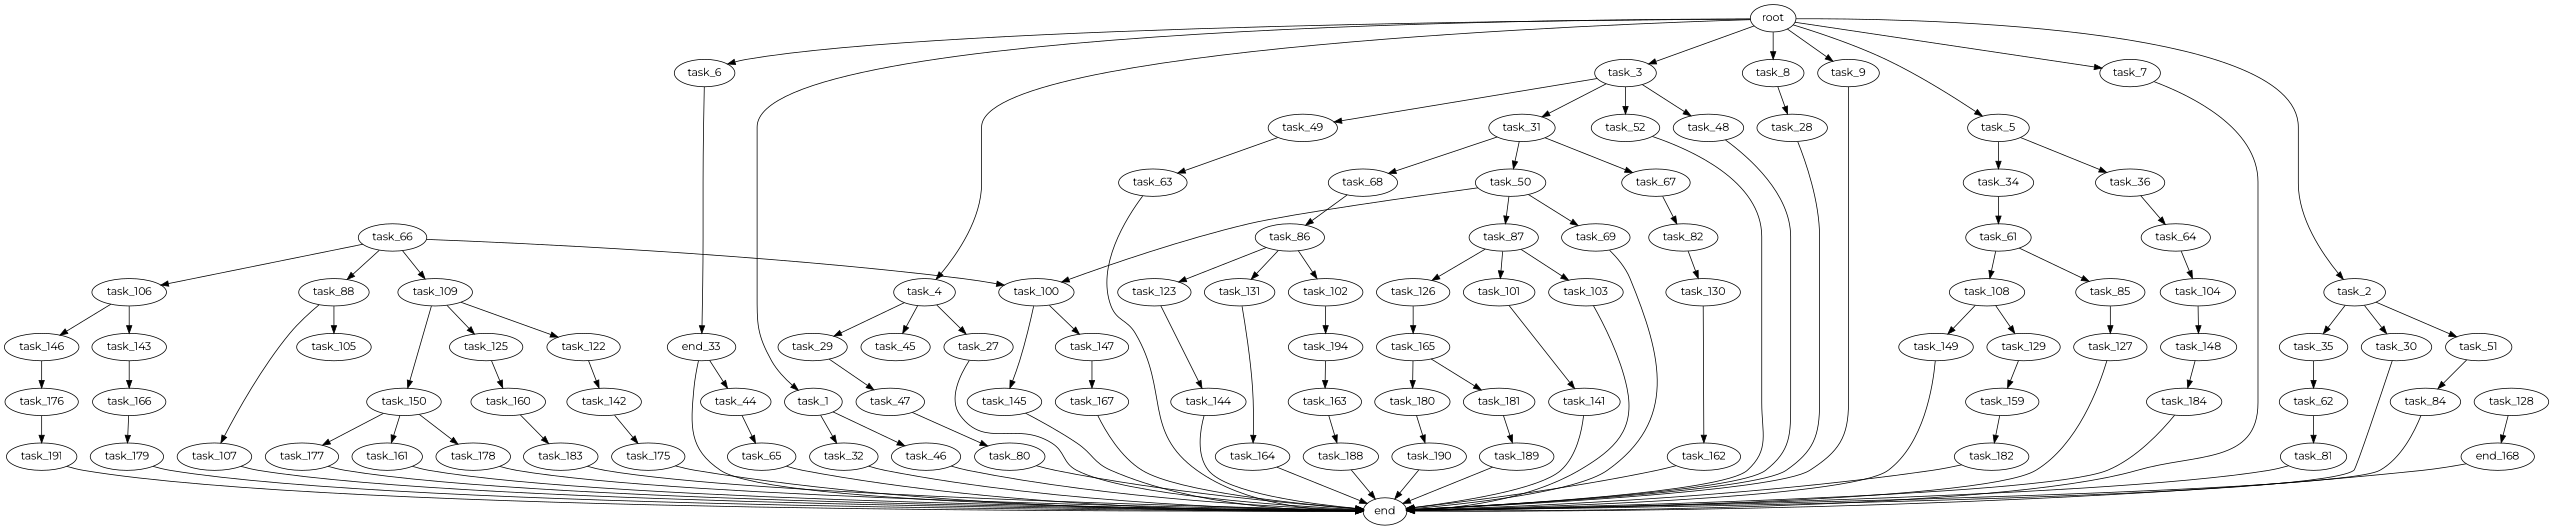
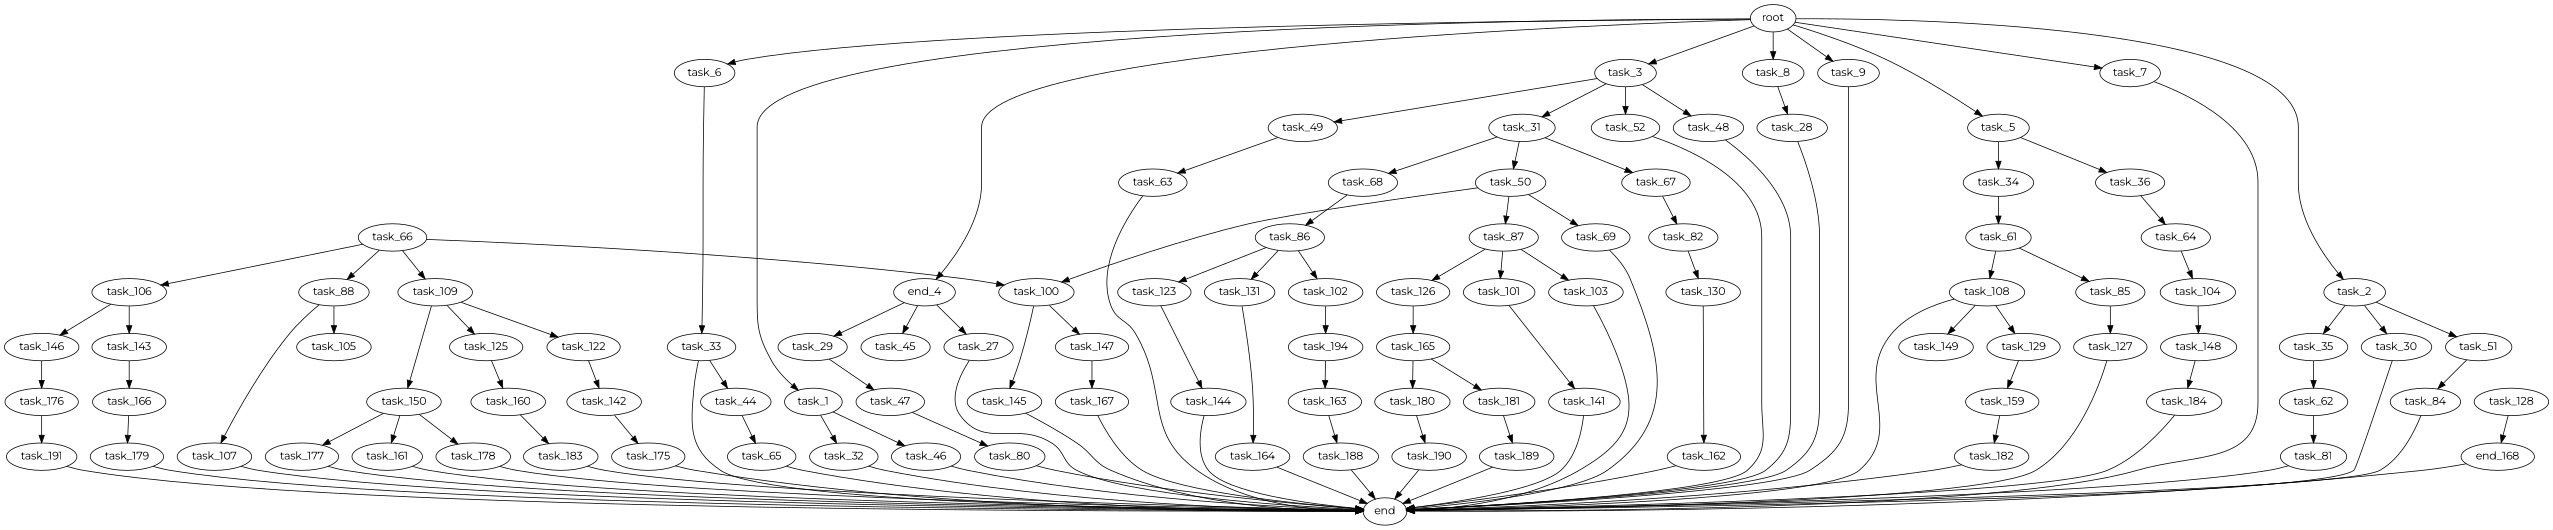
(925, 292) -> (925, 292)
(702, 347) -> (702, 347)
(1714, 497) -> (1846, 476)
